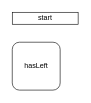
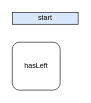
(45, 18) -> (45, 18)
